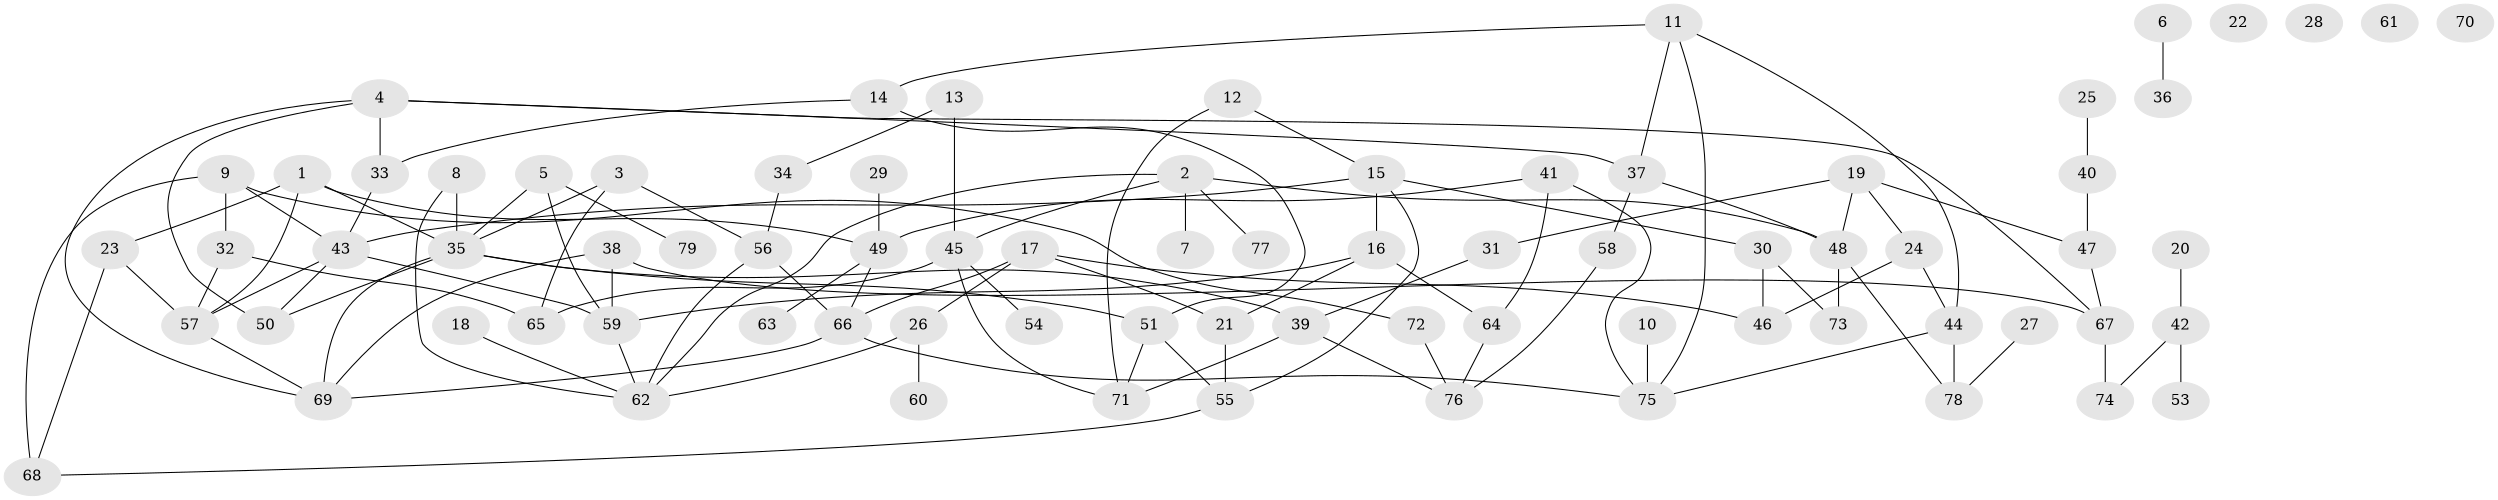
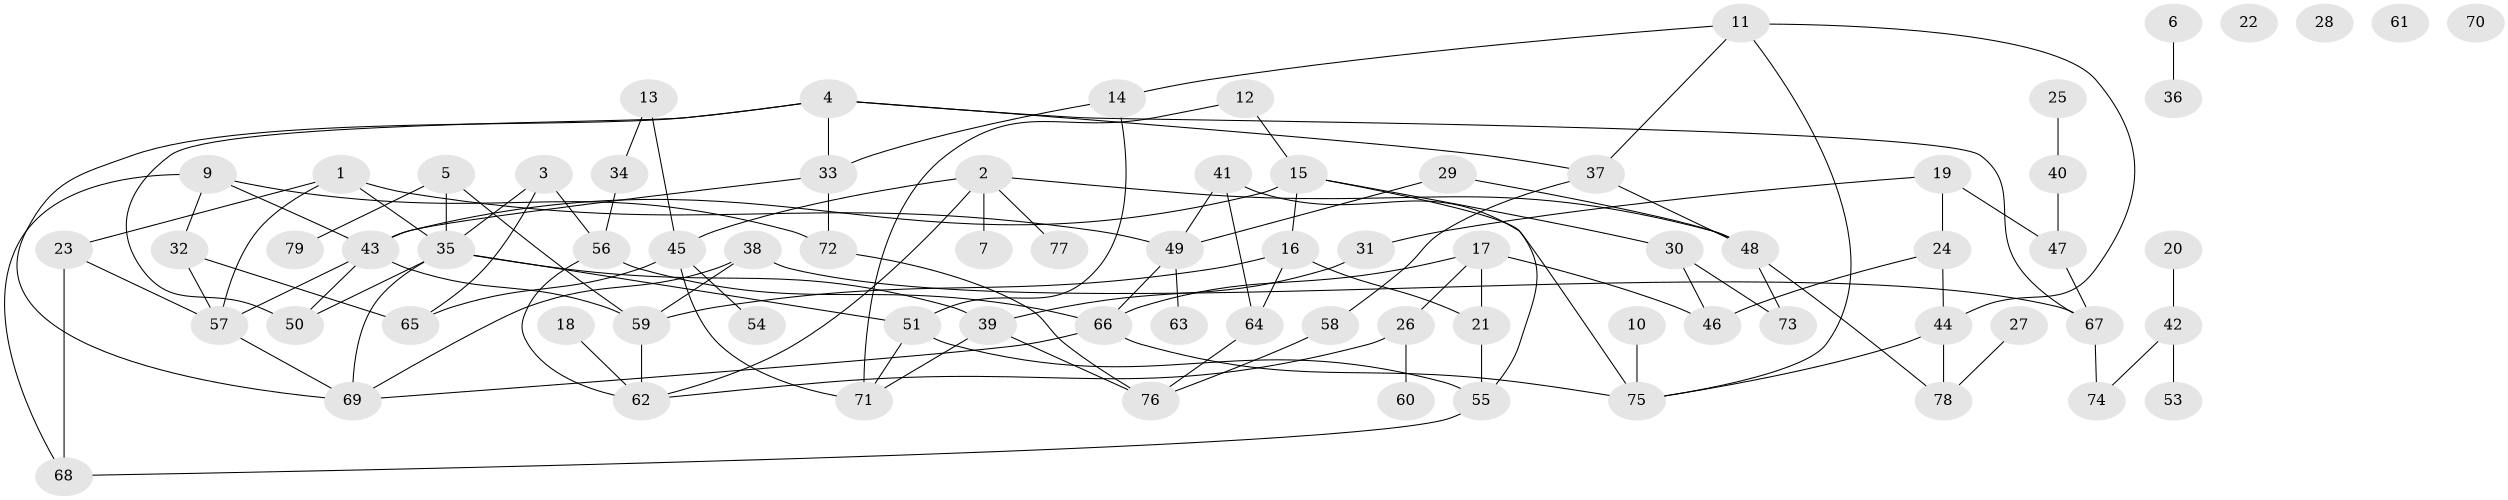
(457, 174) -> none
(1848, 212) -> (1552, 195)
none -> (828, 220)
